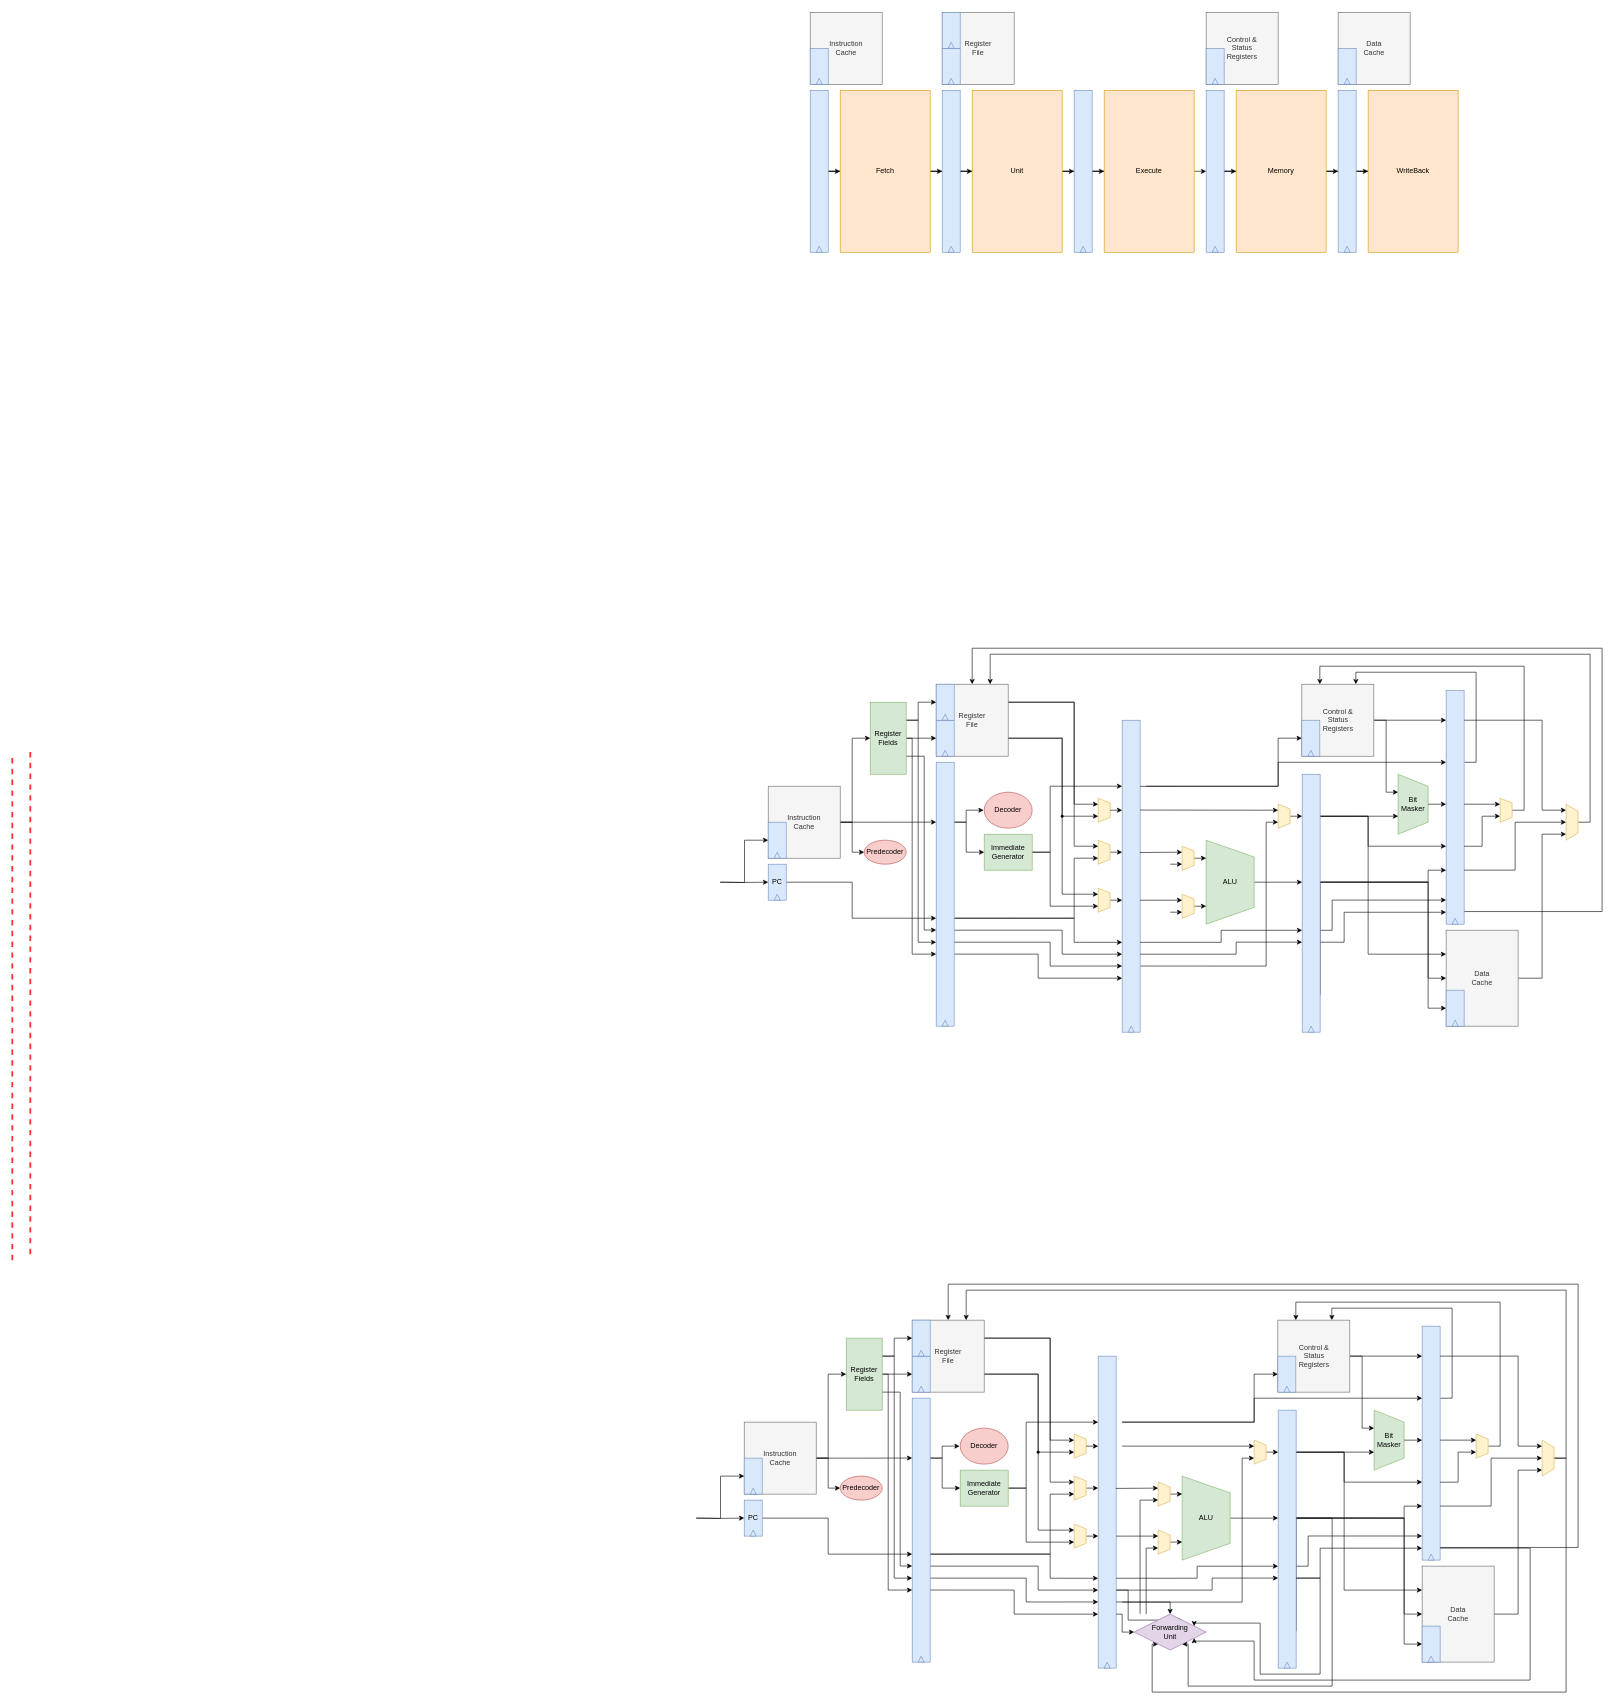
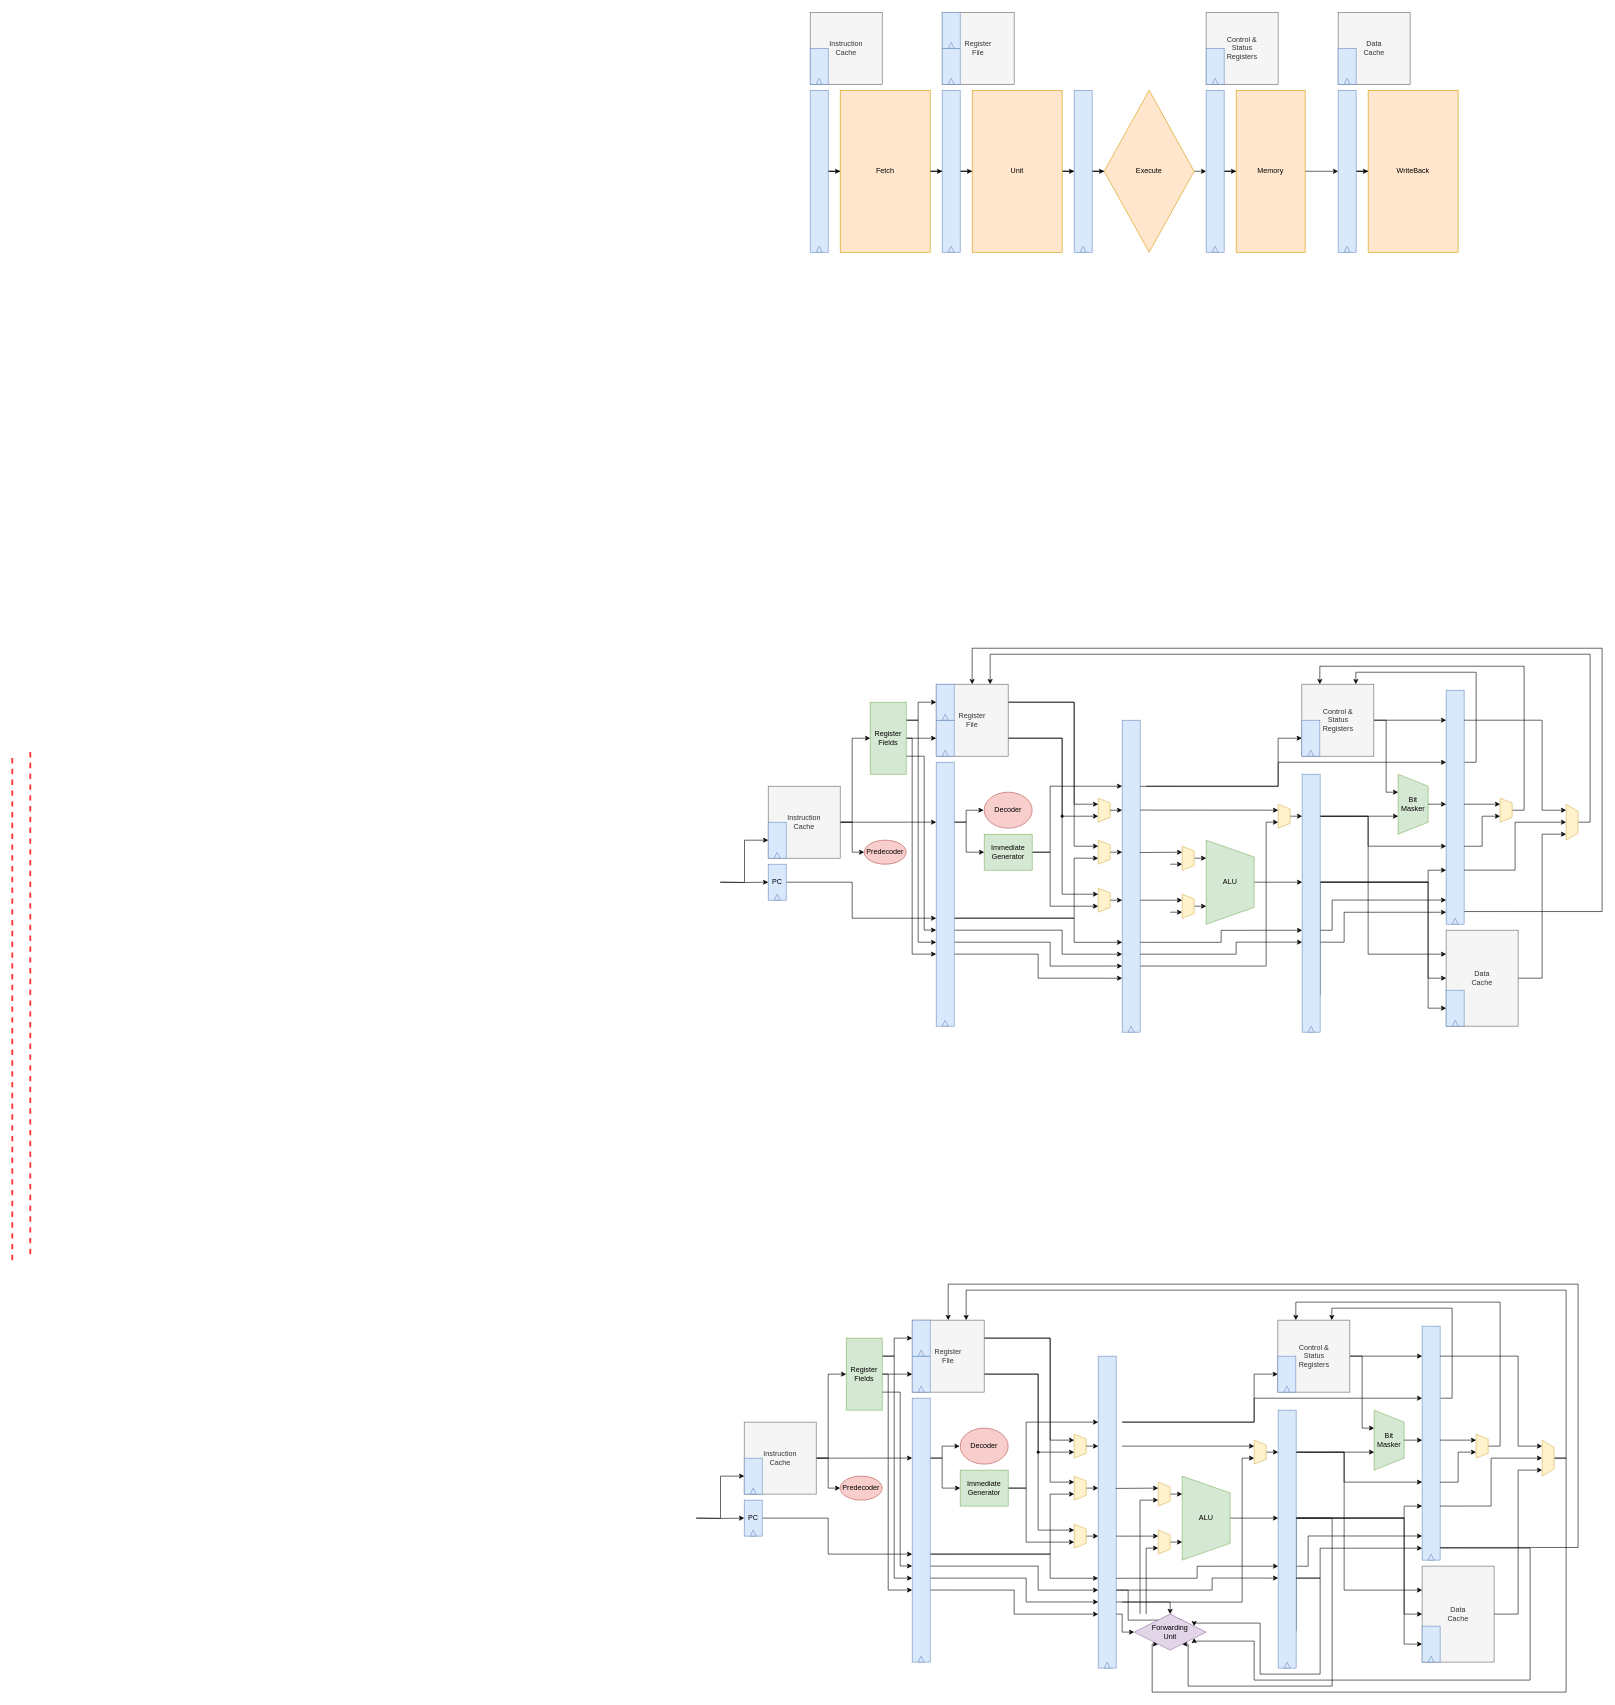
(1149, 171) -> (1149, 171)
(1281, 171) -> (1271, 171)
